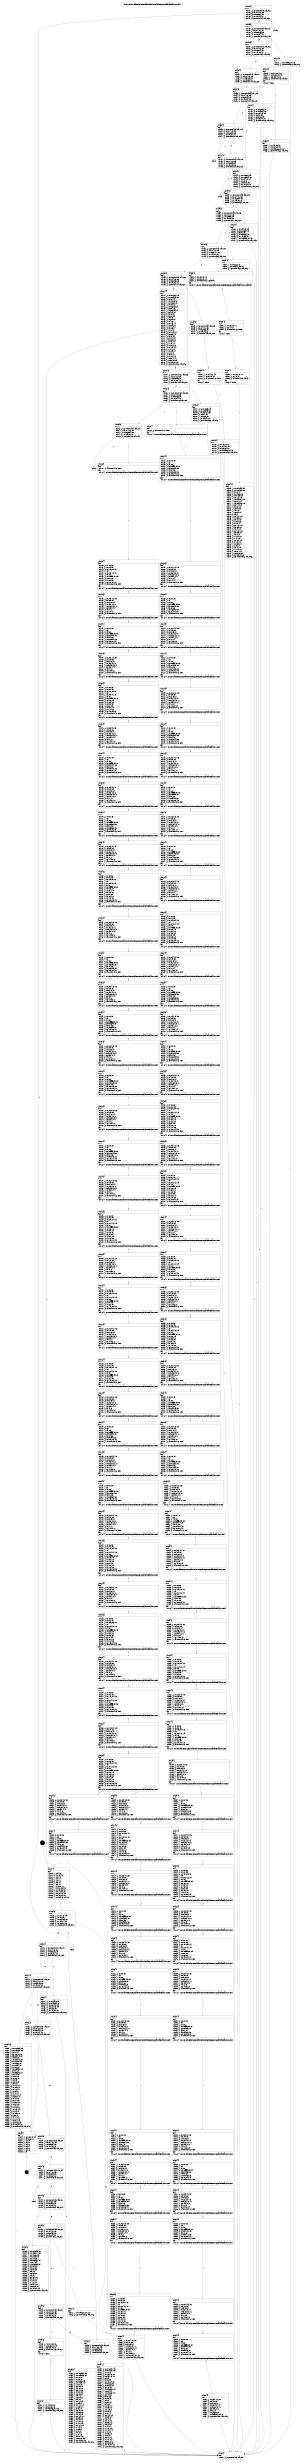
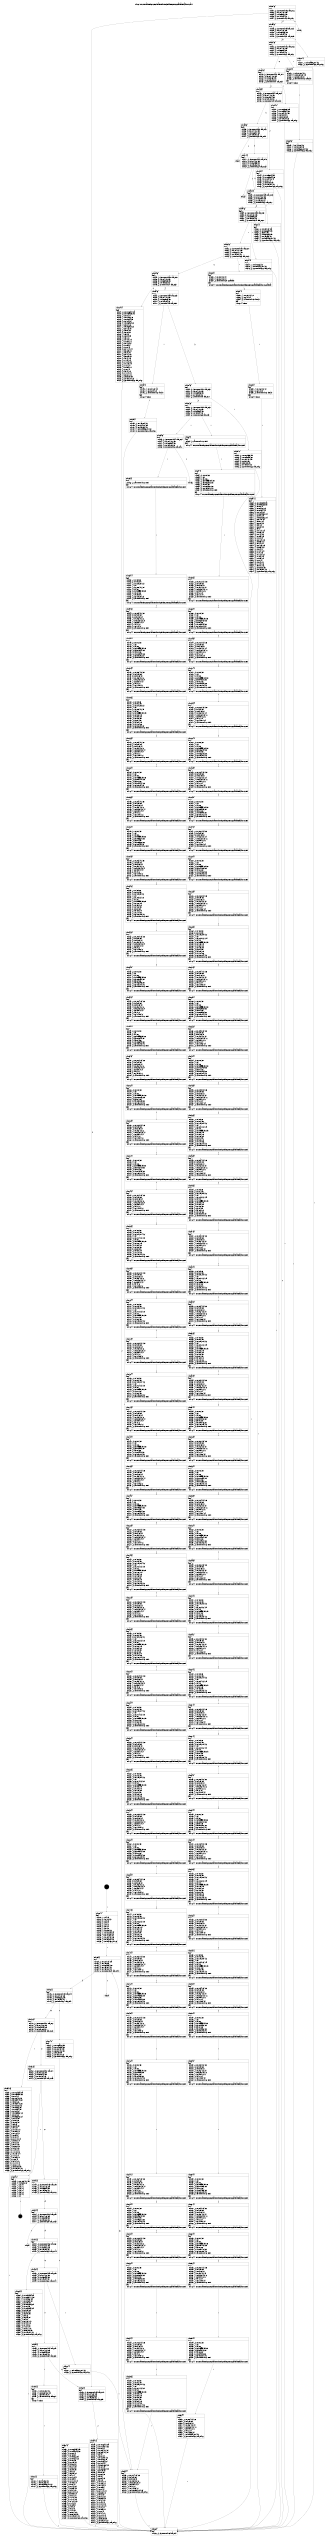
(175, 367) -> (181, 344)
(135, 1793) -> (156, 1869)
